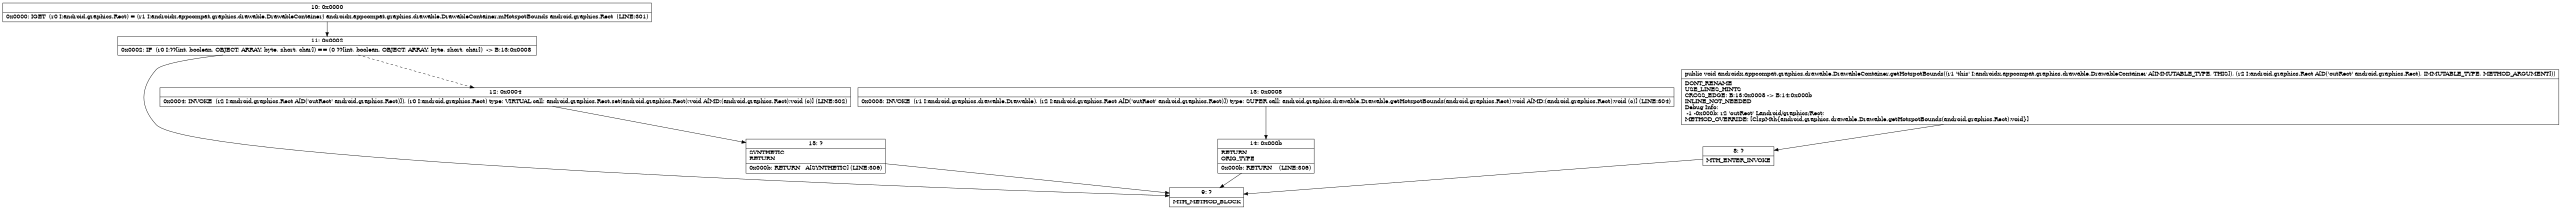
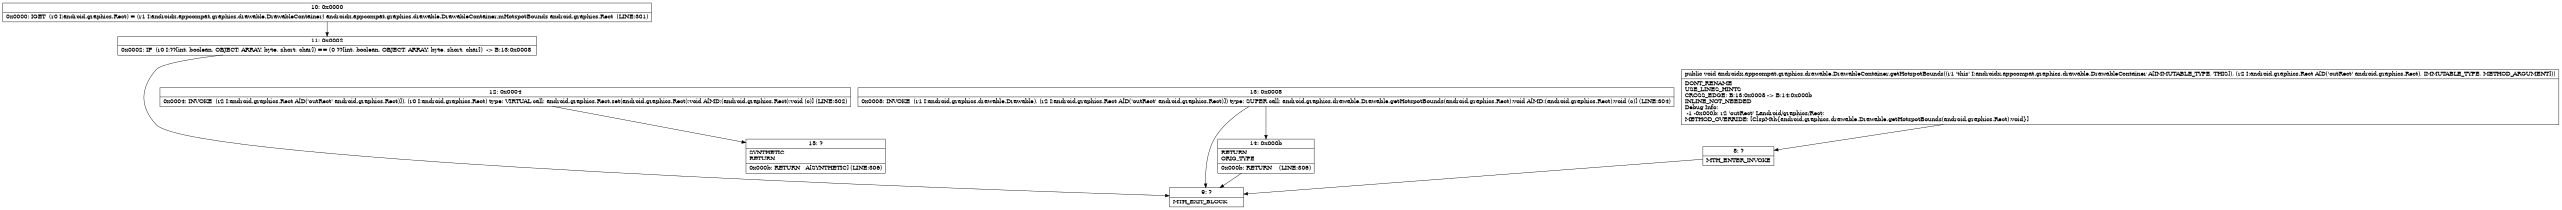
(414, 71) -> none
(1025, 178) -> (1215, 138)
(1207, 202) -> (1200, 202)
